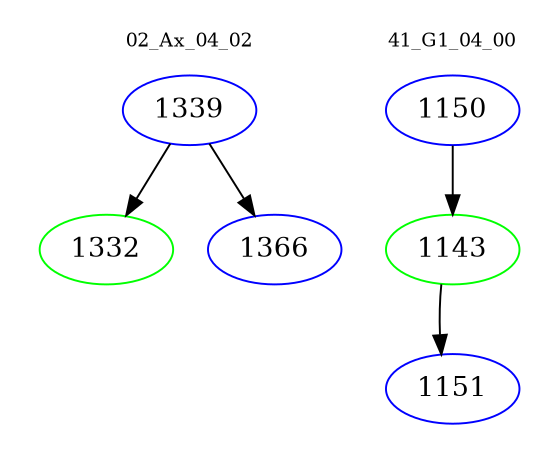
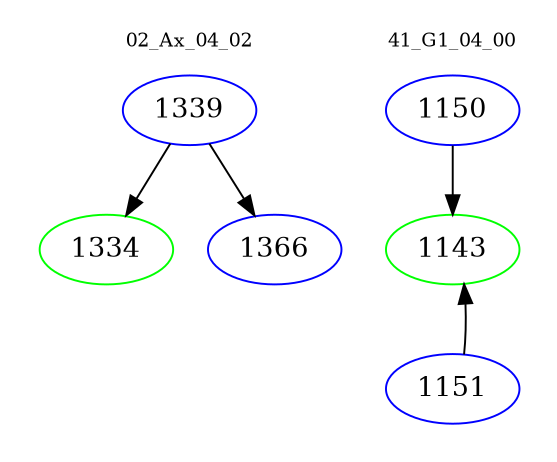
(106, 250) -> (106, 250)
(440, 309) -> (466, 329)
